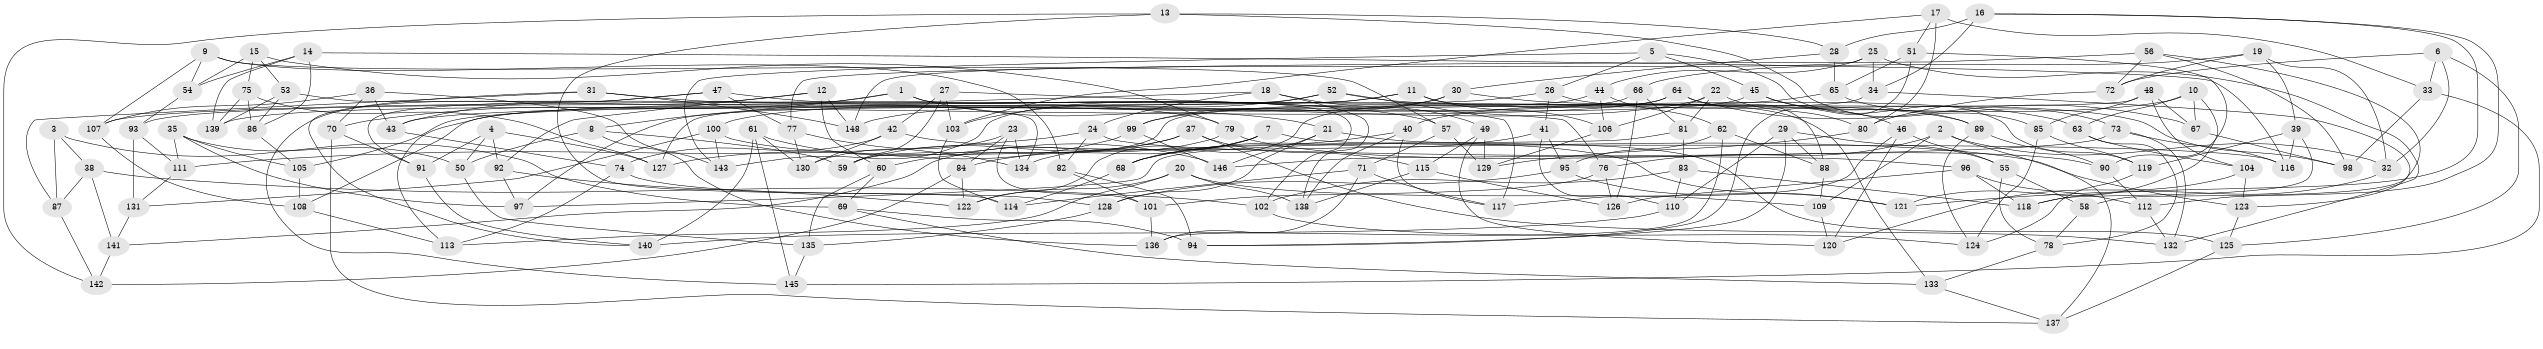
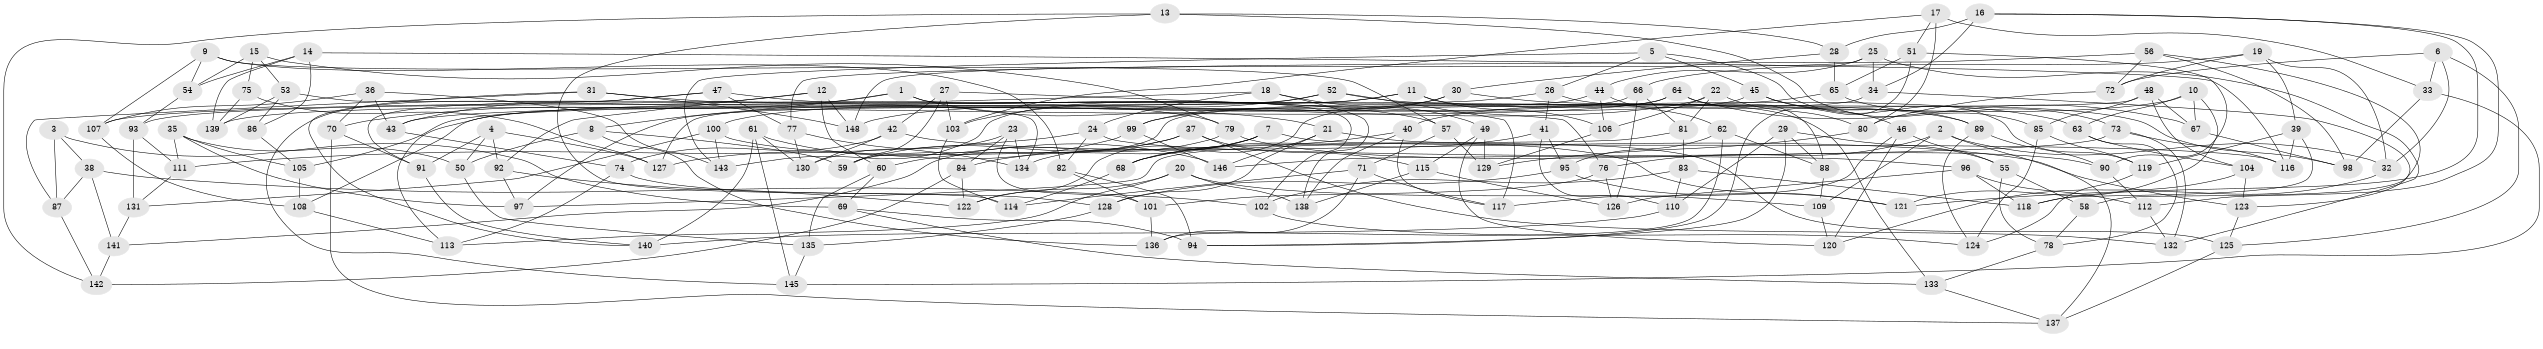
(250, 115) -> none
